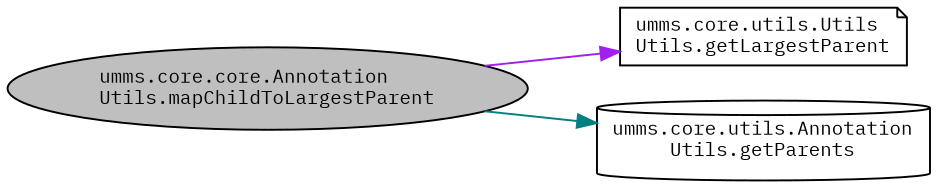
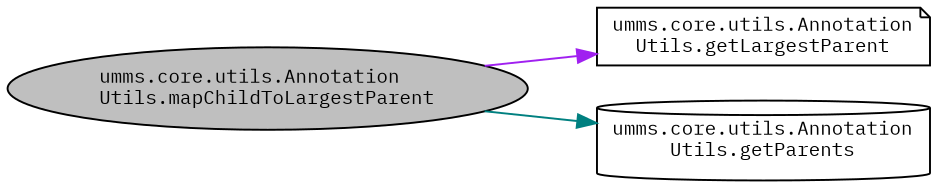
(763, 37) -> (763, 37)
(268, 89) -> (268, 89)
